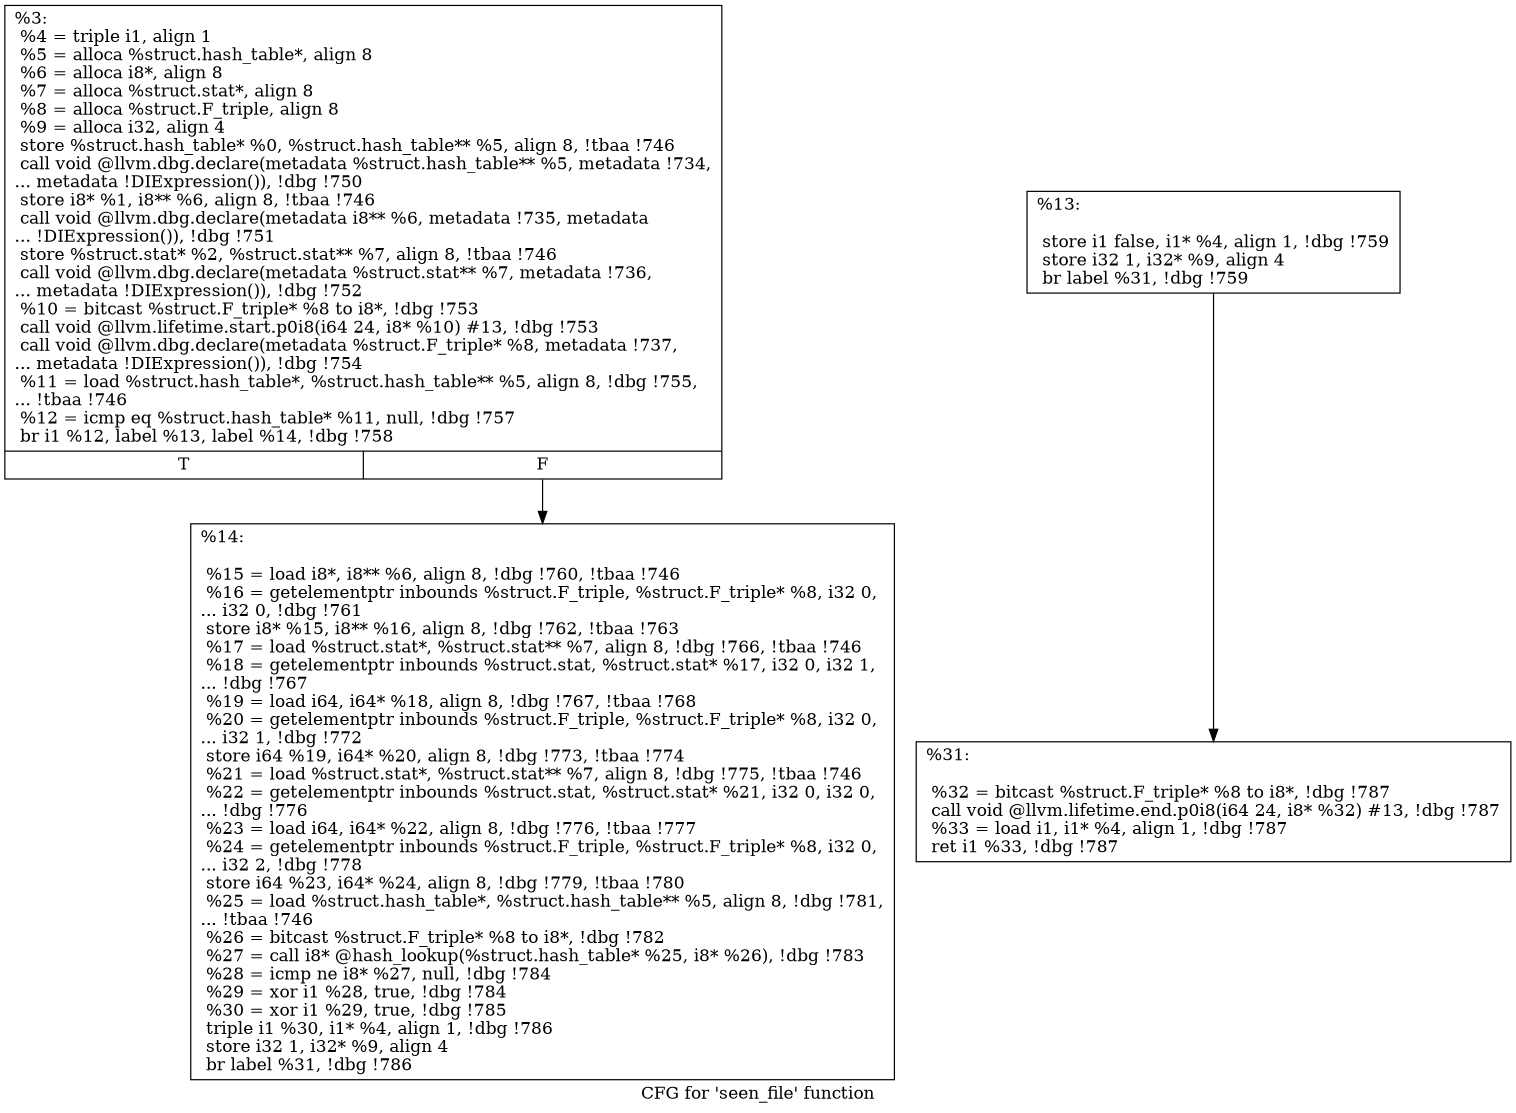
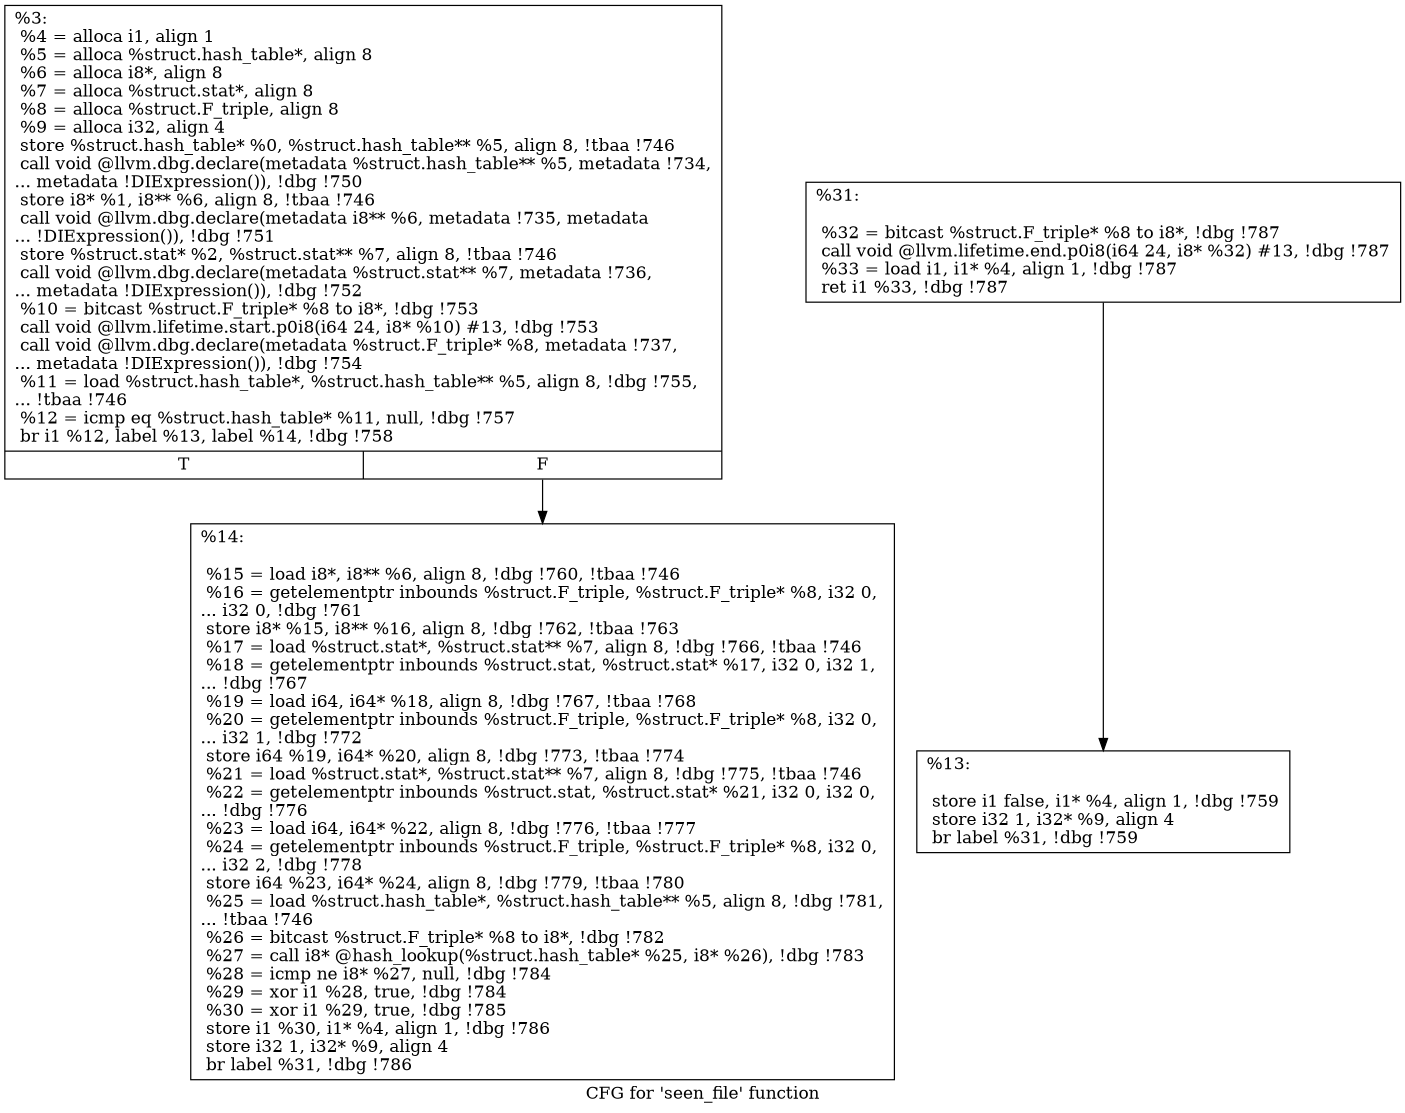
(113, 37) -> (115, 37)
(1214, 511) -> (1103, 520)
(377, 1029) -> (375, 1029)
